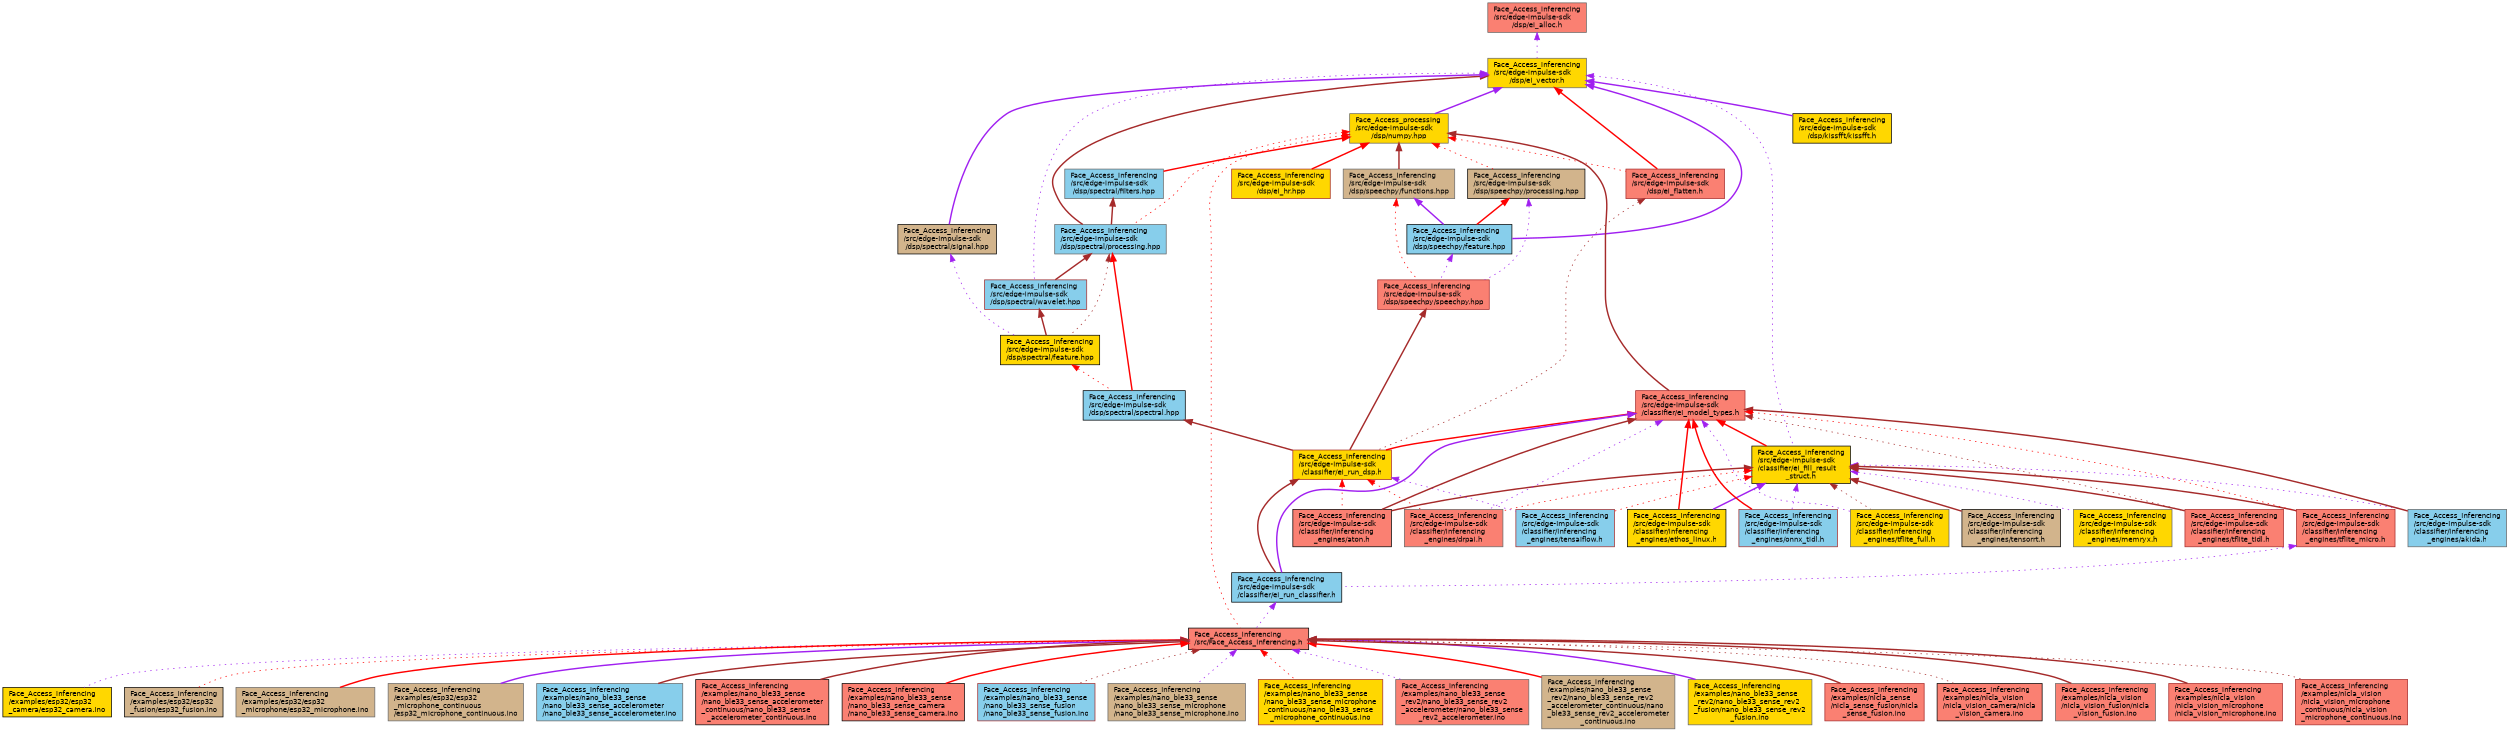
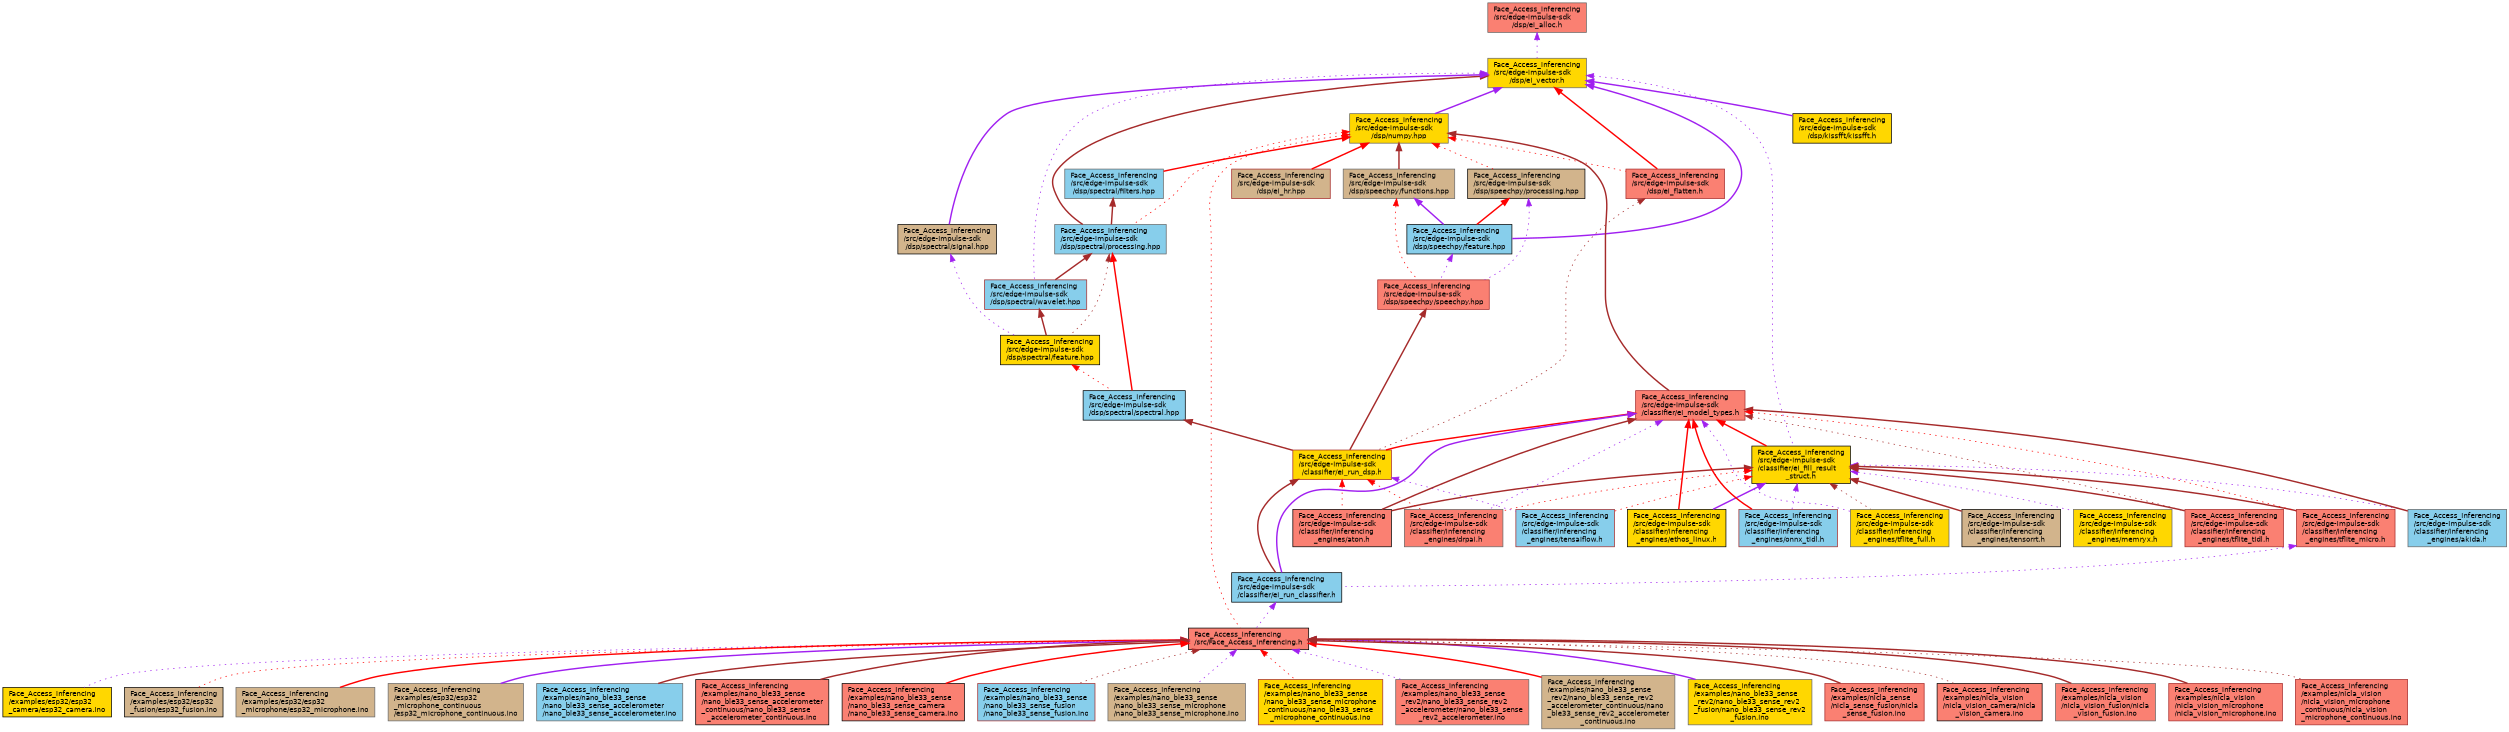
(1399, 128) -> (1399, 128)
(1281, 184) -> (1281, 184)
